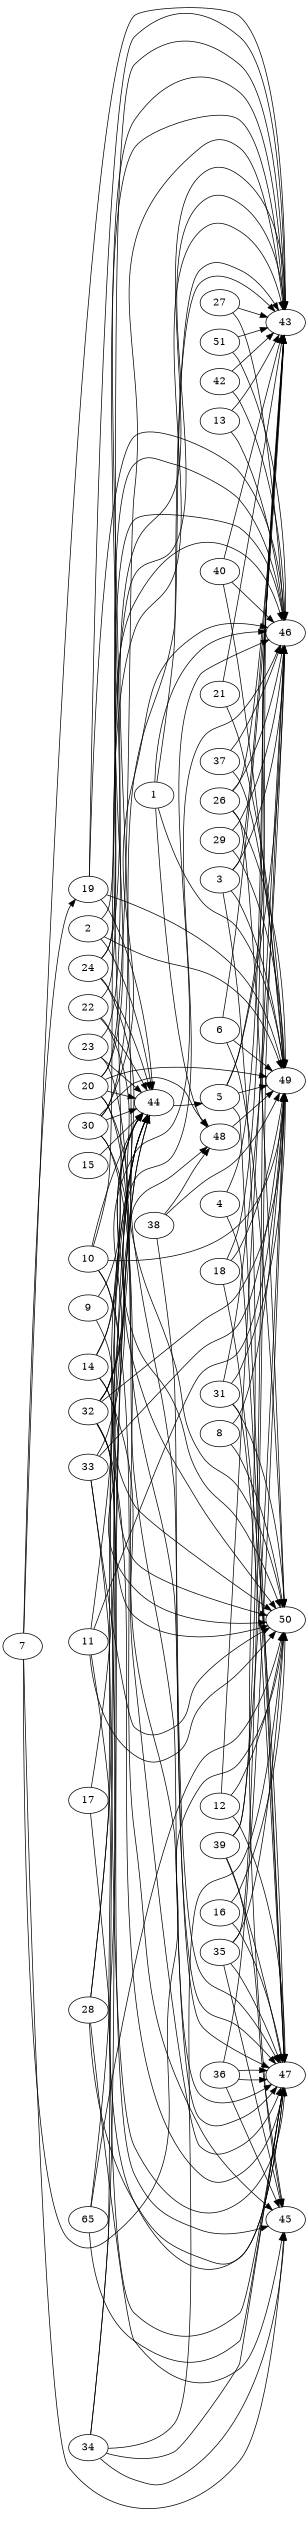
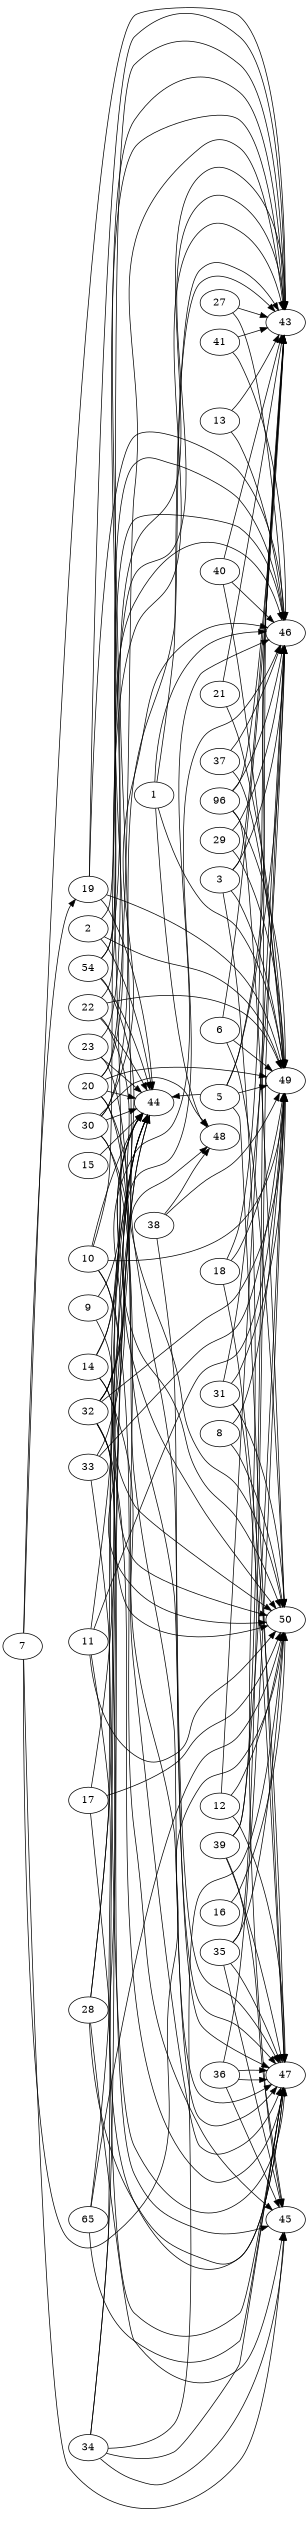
(220, 342) -> (220, 342)
(220, 382) -> none
(220, 801) -> (220, 801)
(88, 968) -> (88, 968)
(184, 1105) -> (190, 1095)
(250, 1111) -> (206, 999)
(220, 1204) -> none
(161, 1733) -> (205, 1731)
(264, 1986) -> none
